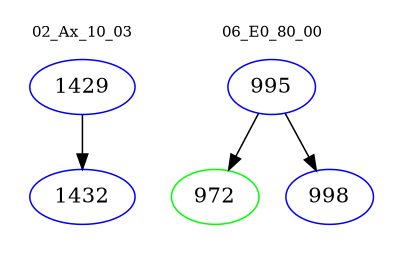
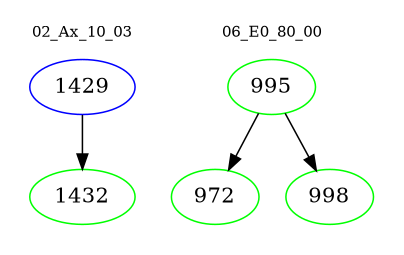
(272, 87) -> (272, 87)
(82, 197) -> (82, 197)
(330, 197) -> (330, 197)
